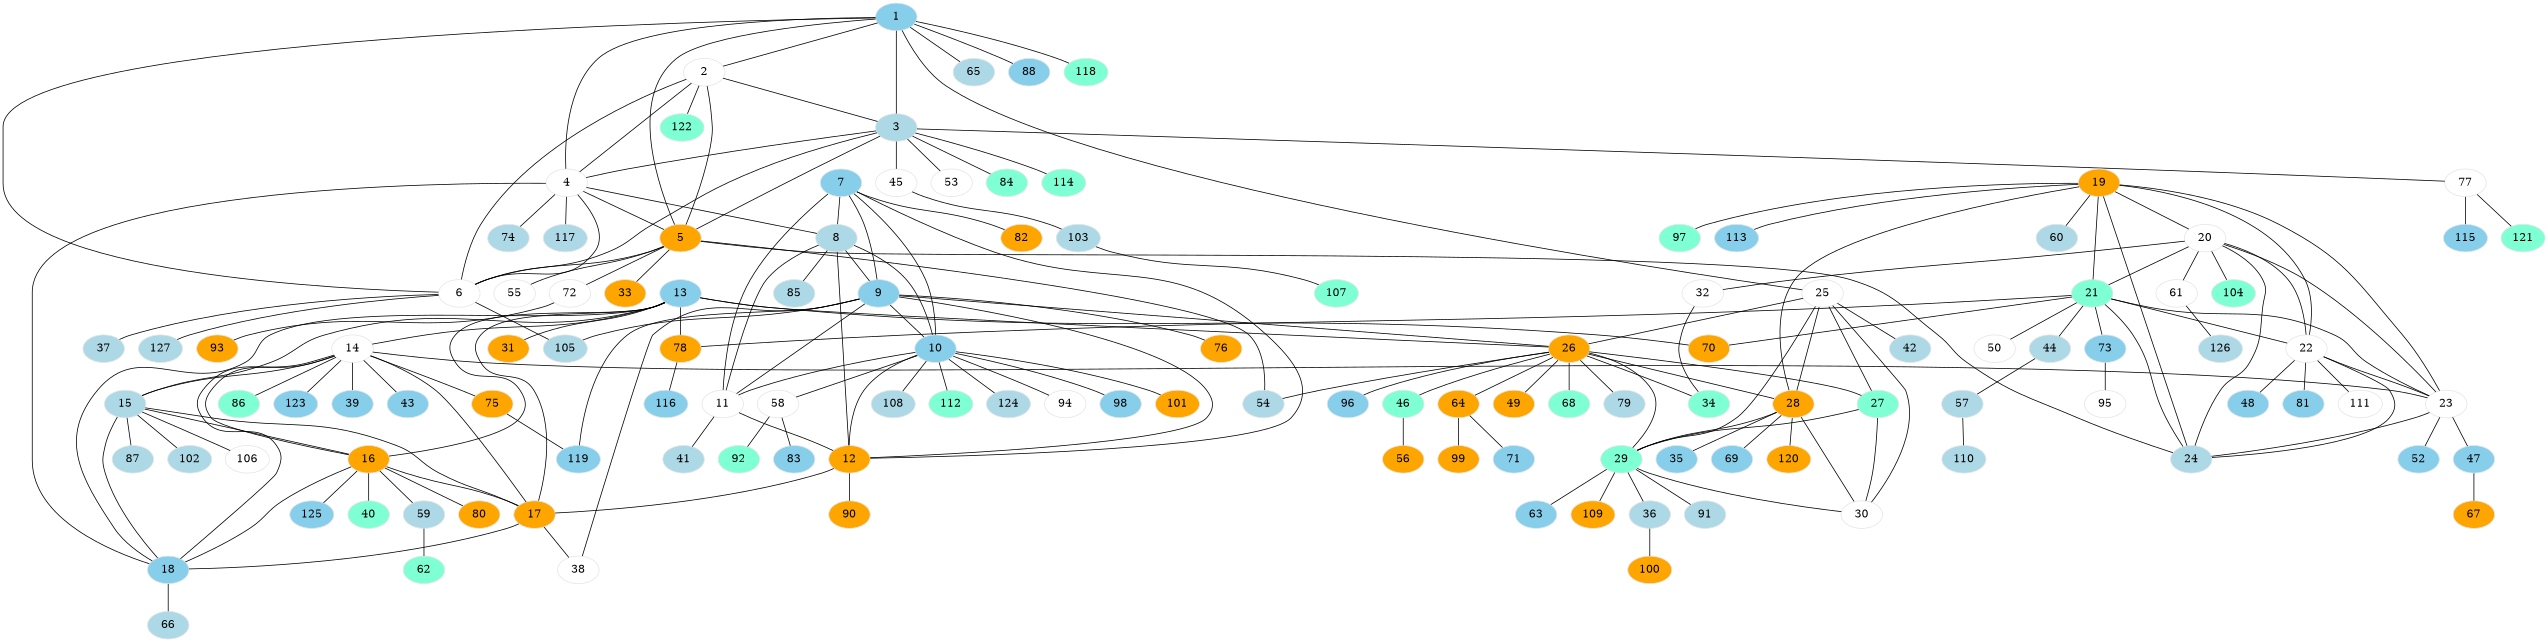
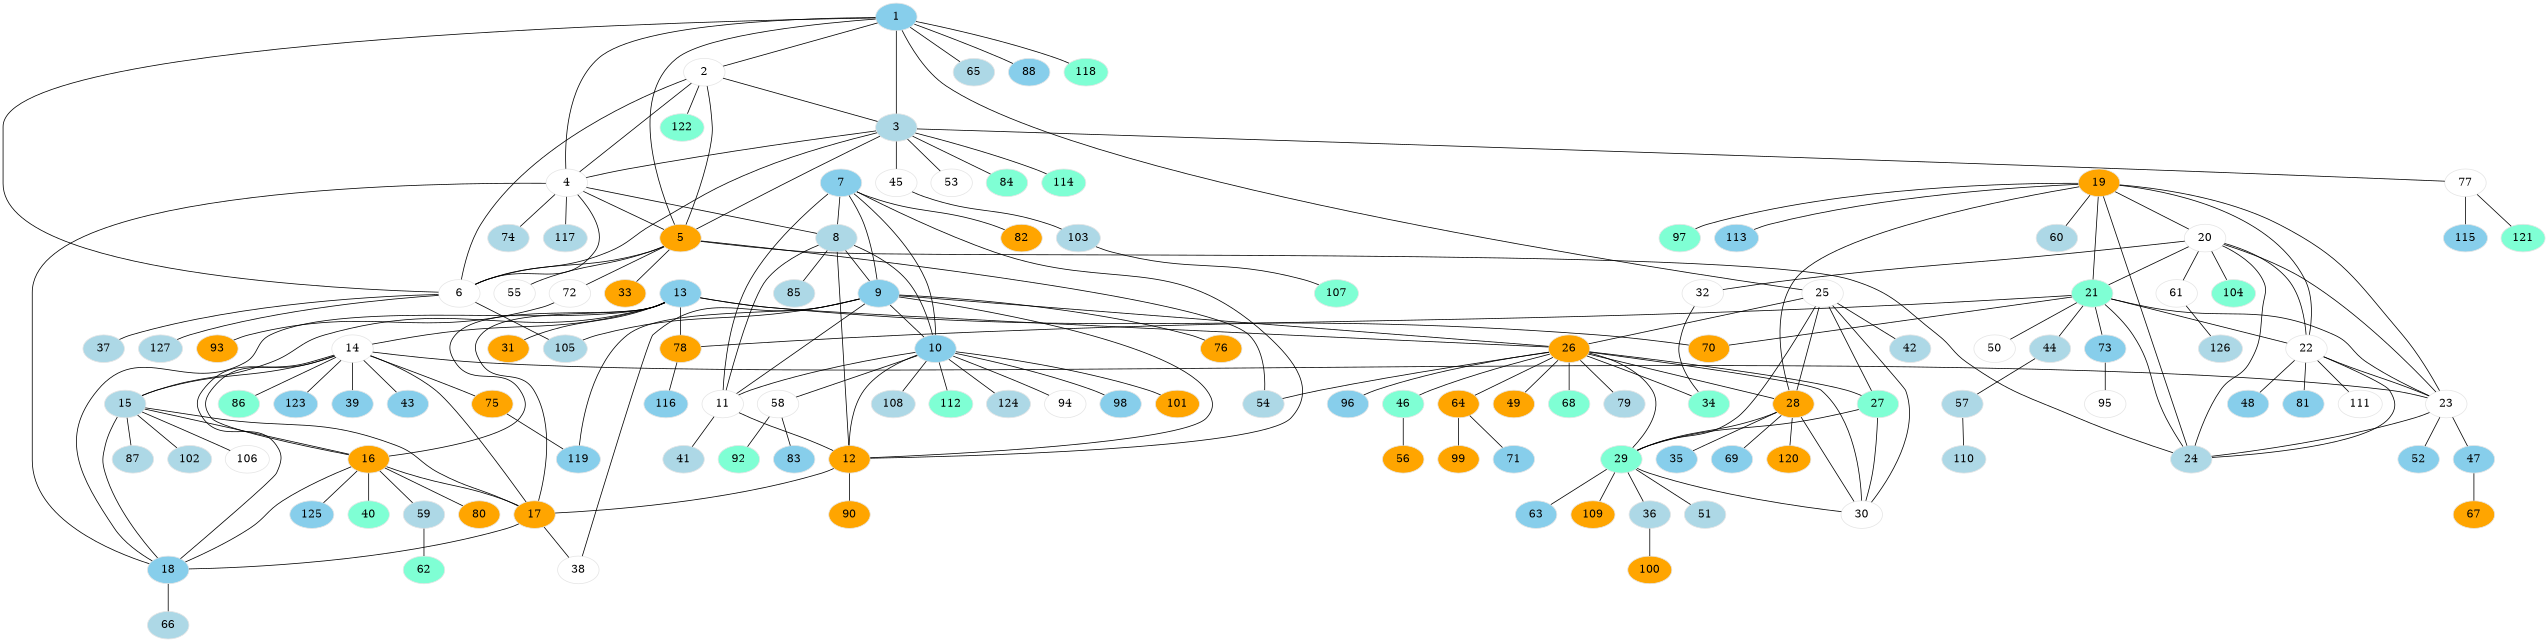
none -> (1817, 389)
(1705, 515) -> (1705, 515)
